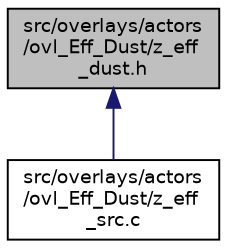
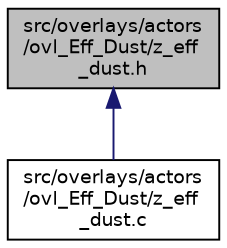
(114, 200) -> (114, 200)
